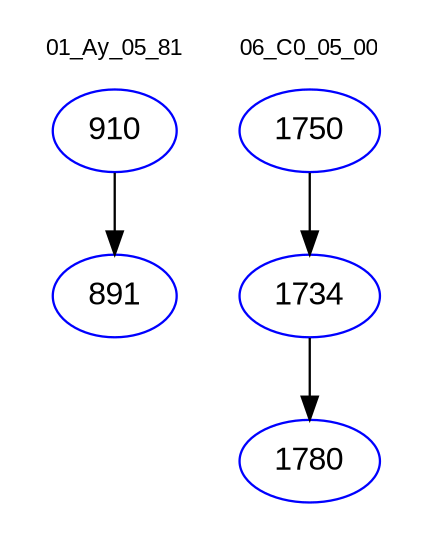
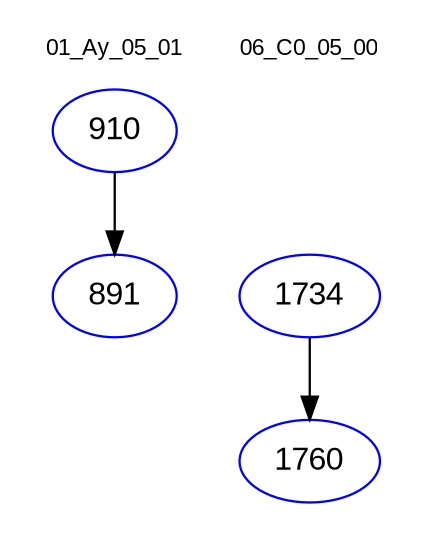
(115, 49) -> (115, 49)
(310, 131) -> none
(310, 461) -> (310, 461)
